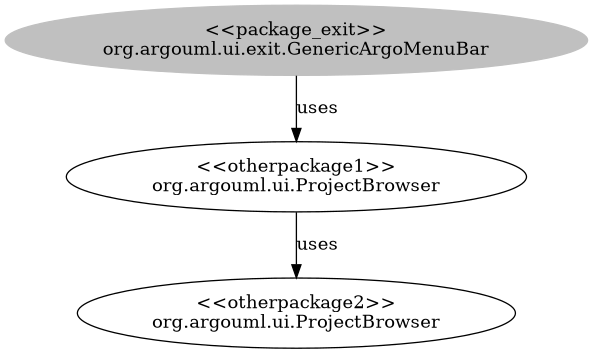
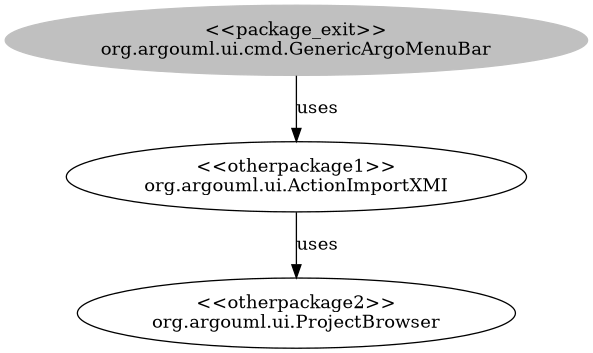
(296, 40) -> (296, 40)
(296, 177) -> (296, 177)
